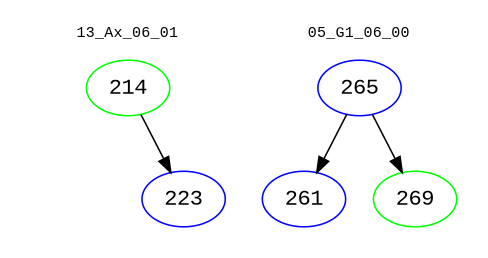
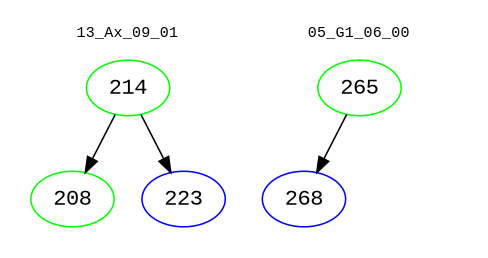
(128, 33) -> (128, 33)
(360, 88) -> (360, 88)
none -> (73, 199)
(304, 199) -> (304, 199)
(415, 199) -> none
